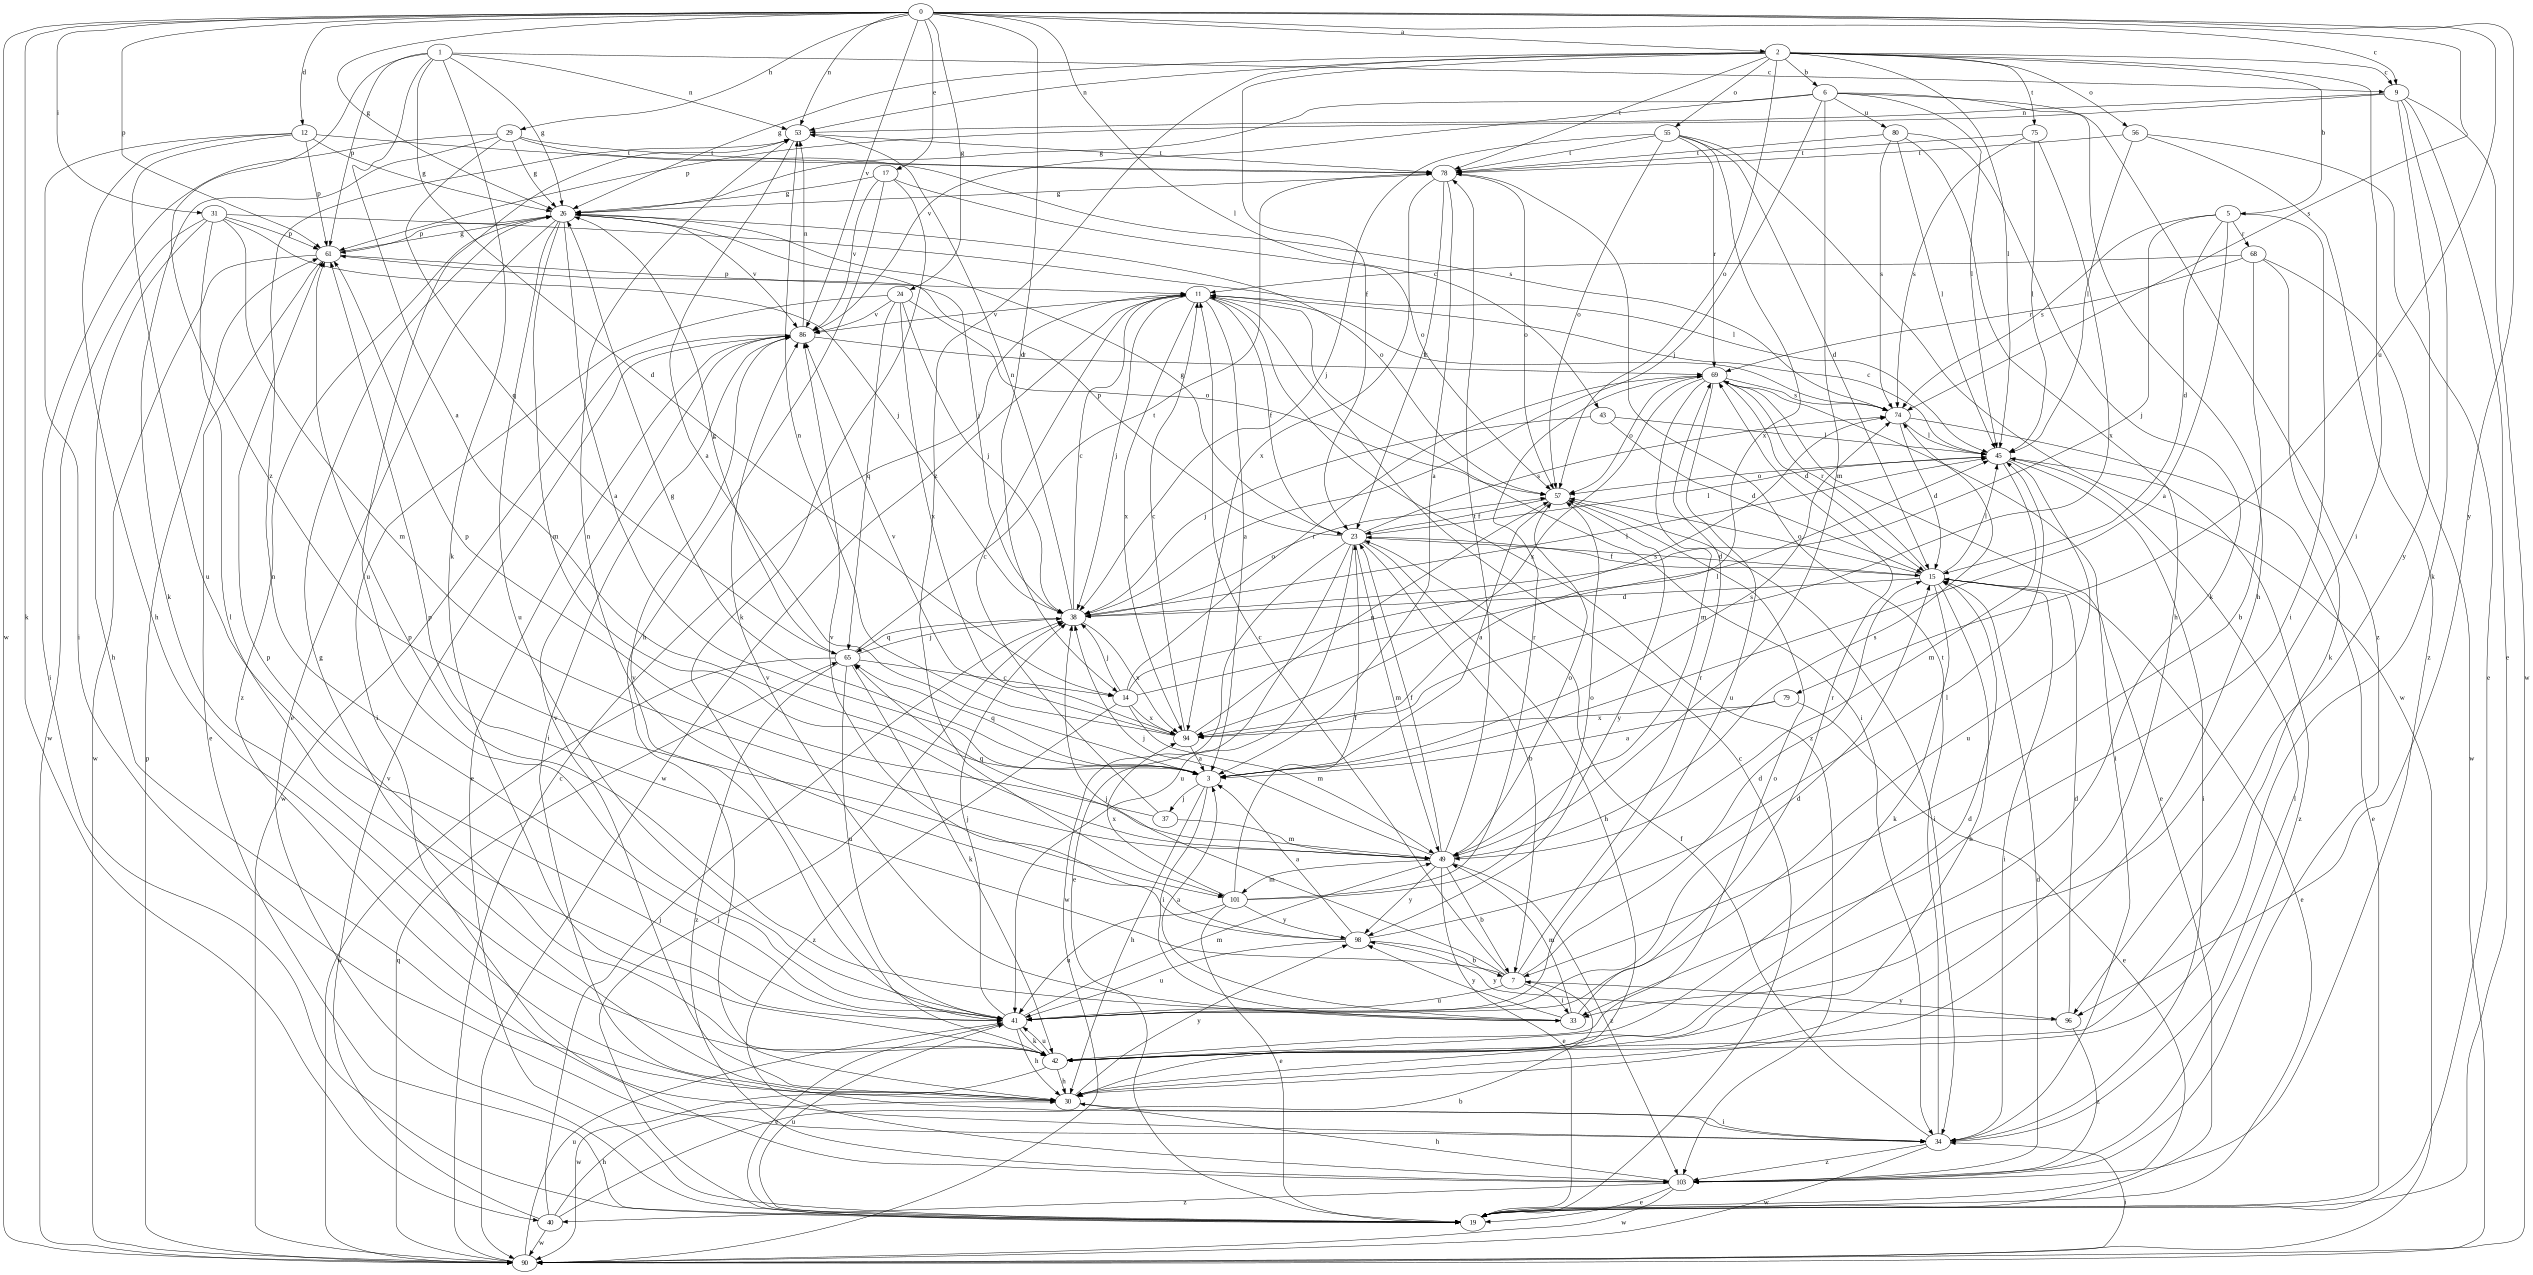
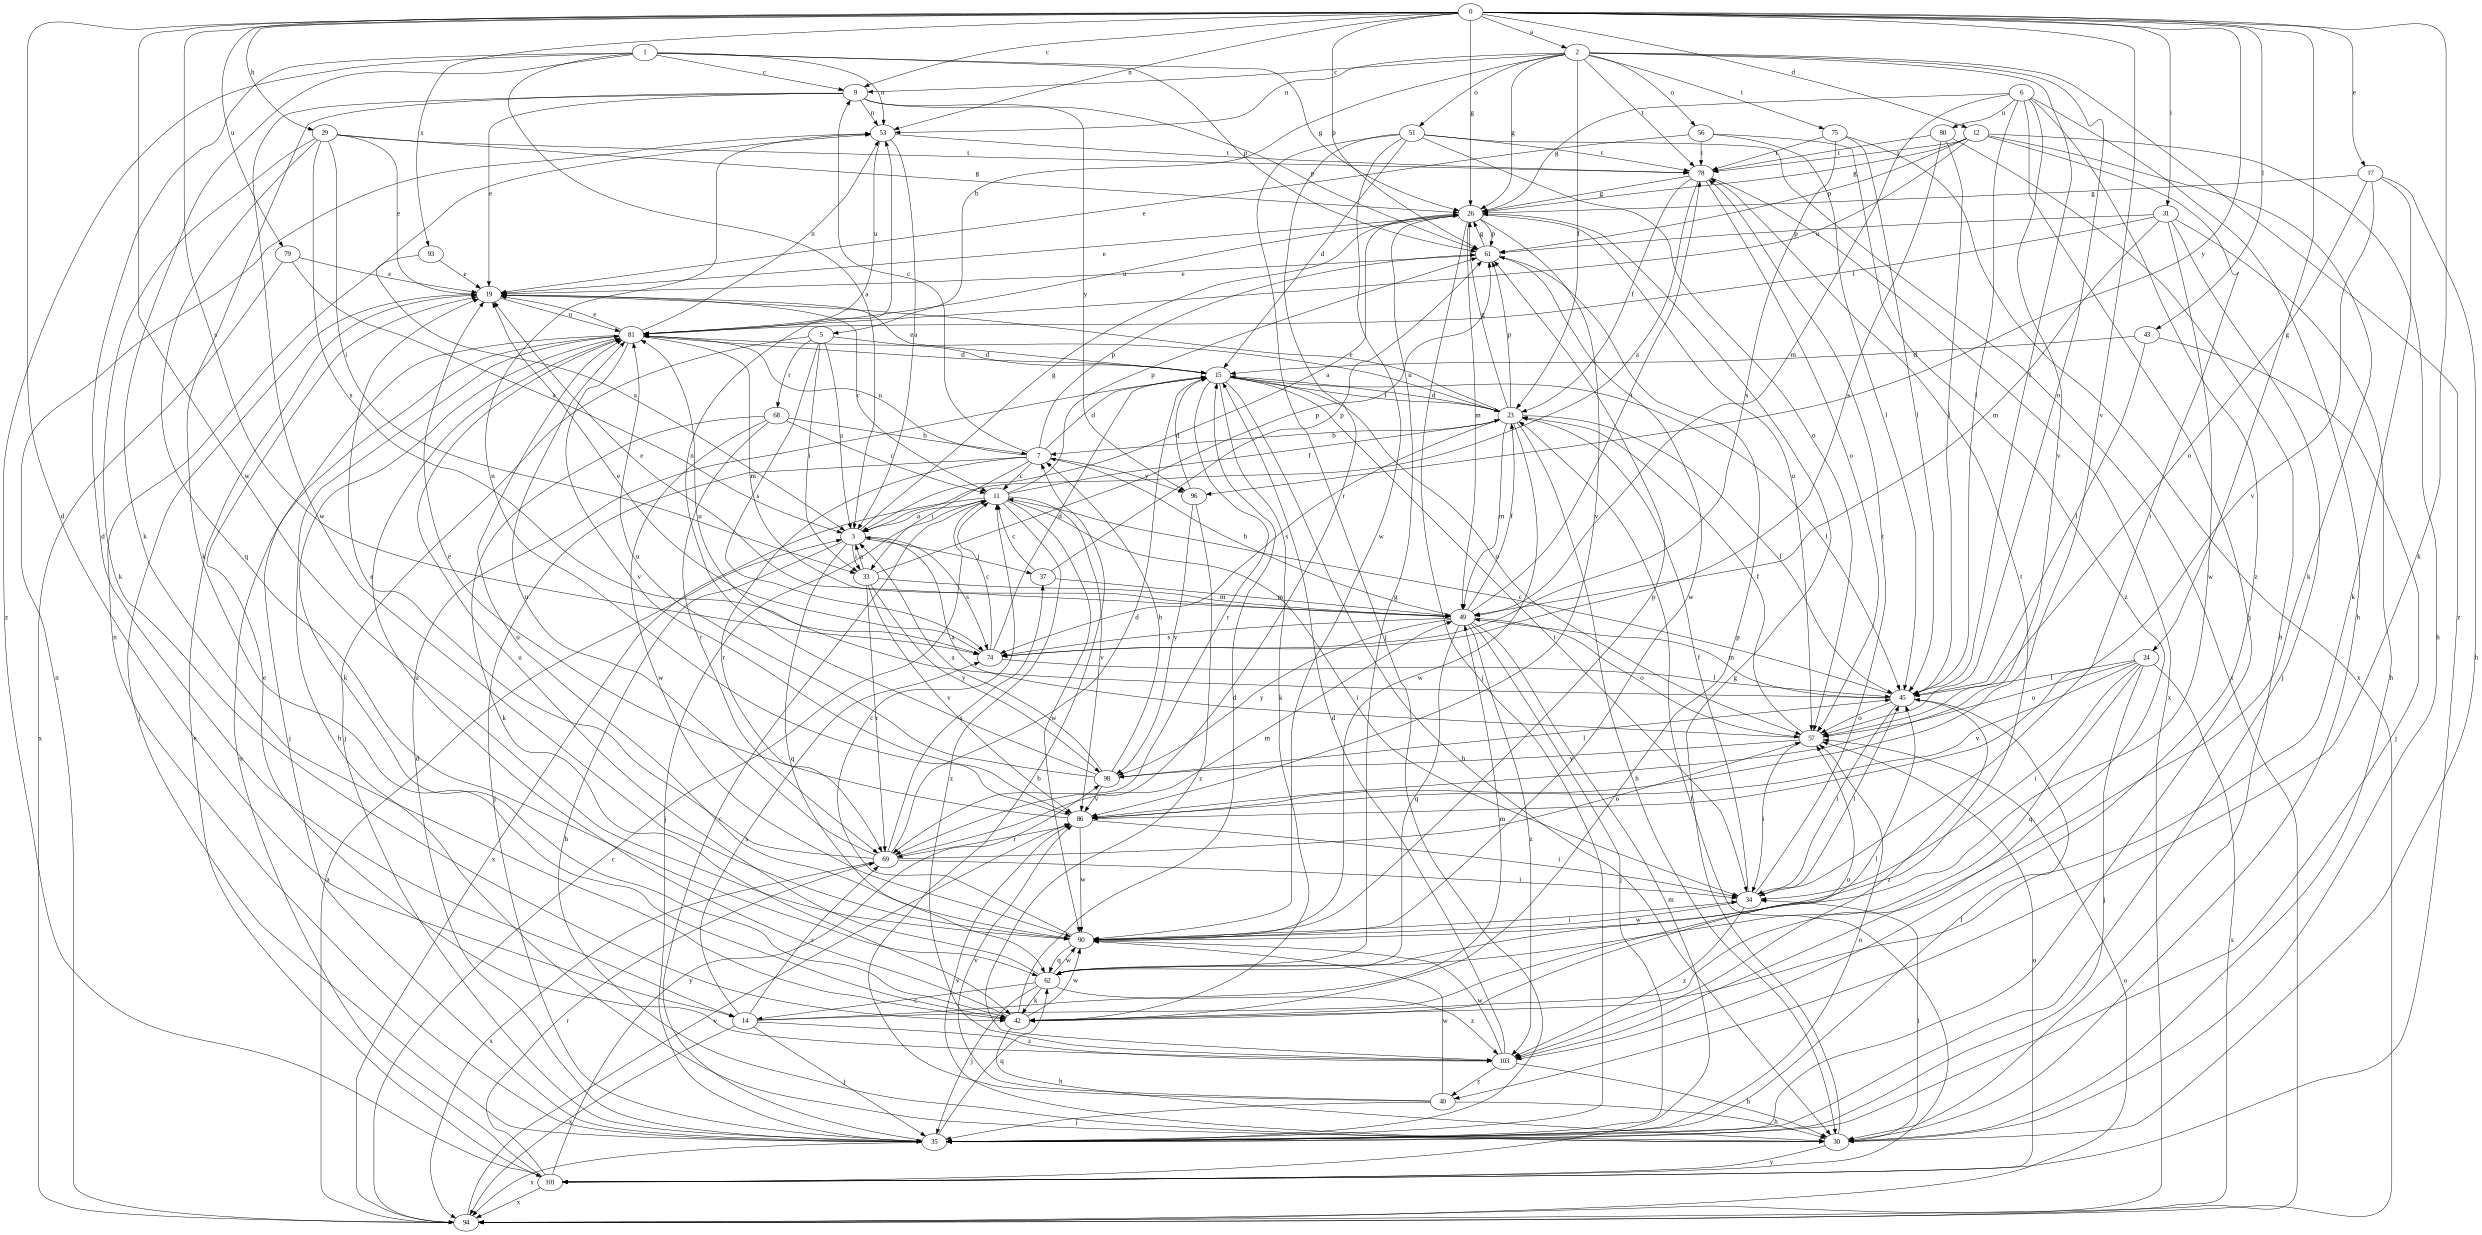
(1799, 71) -> none
(1667, 133) -> (1412, 133)
none -> (431, 254)
(1123, 275) -> (2032, 678)
(677, 276) -> (1226, 340)
none -> (926, 285)
(1803, 401) -> (961, 715)
(2366, 504) -> (475, 462)
(1073, 617) -> (934, 1142)
(848, 658) -> (1047, 981)
(50, 678) -> (399, 214)
(2042, 843) -> (2062, 826)
(1189, 1017) -> (1198, 1178)
(1015, 1021) -> (631, 335)
(521, 1024) -> none
